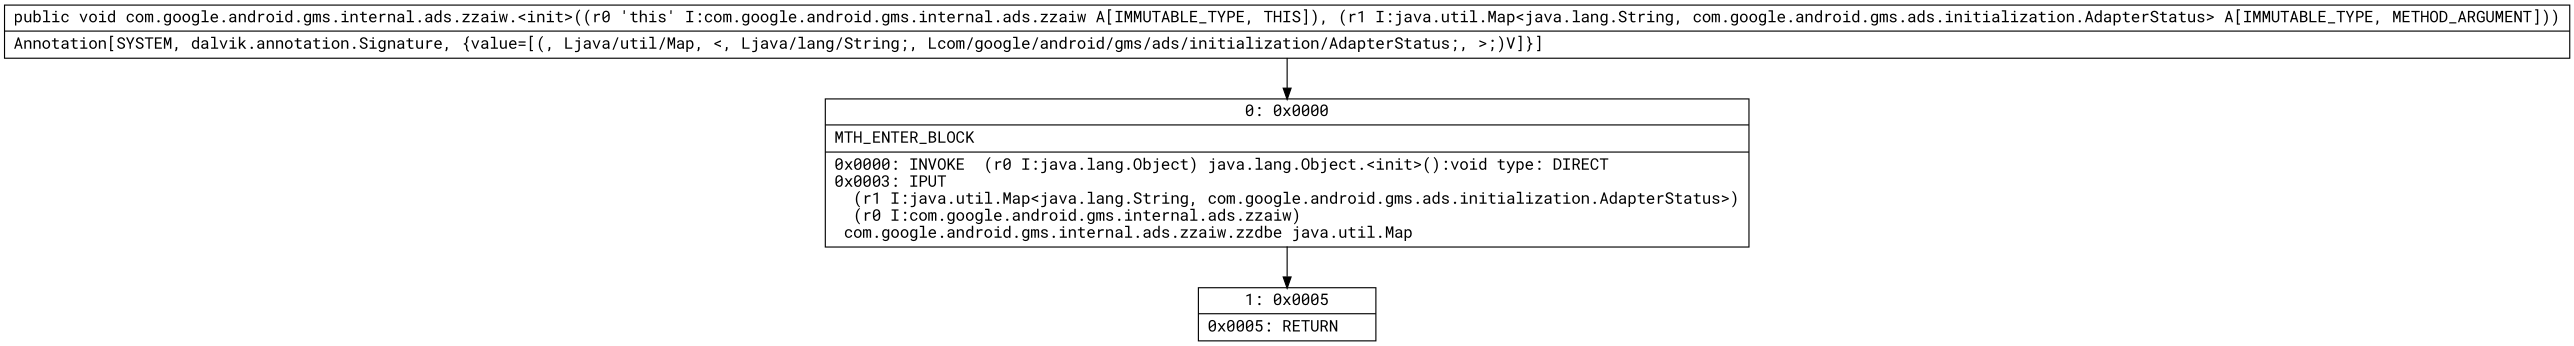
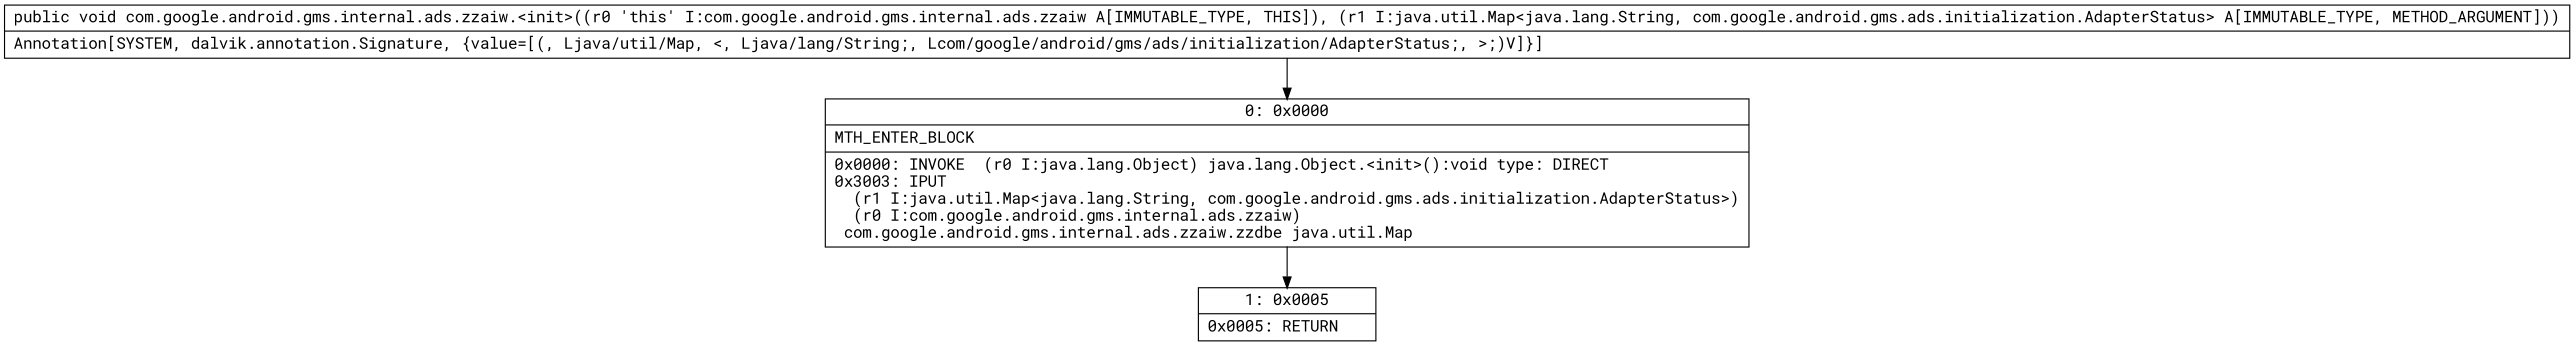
(900, 182) -> (900, 182)
